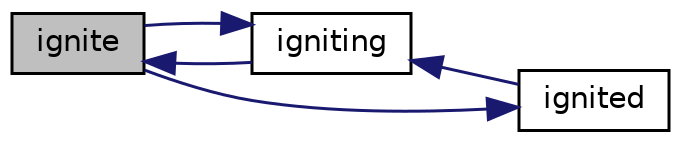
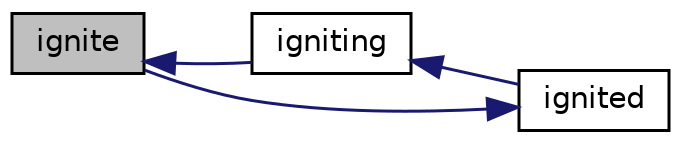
(183, 24) -> none
